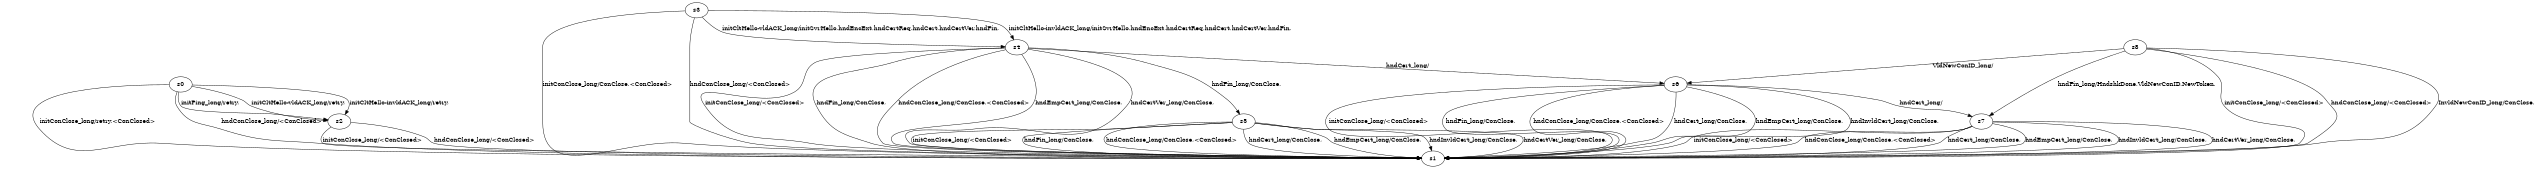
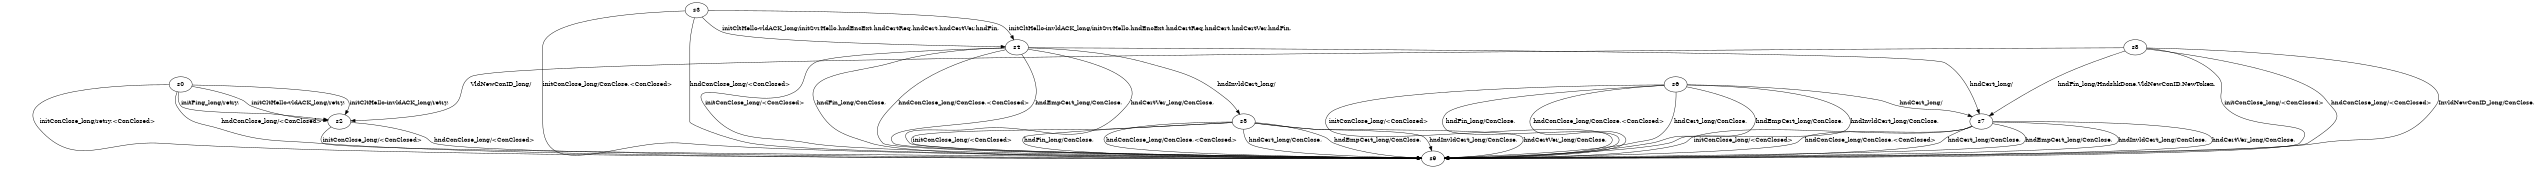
(1344, 66) -> (1419, 50)
(1908, 66) -> (1229, 55)
(1248, 84) -> (1248, 84)
(1433, 159) -> (1433, 159)
